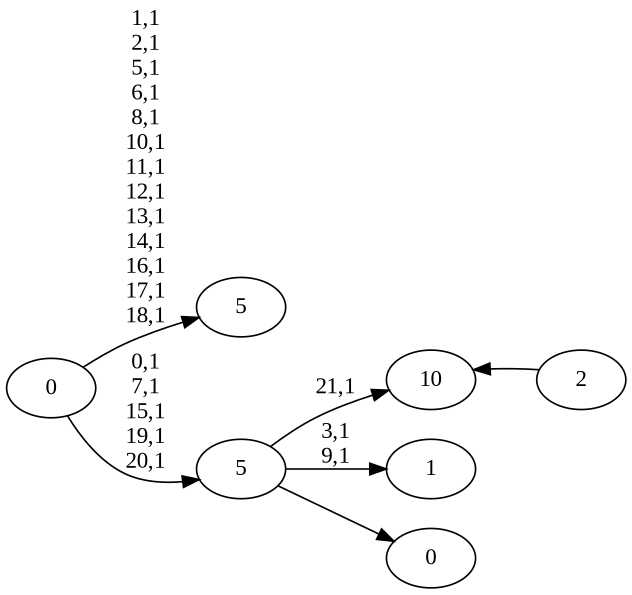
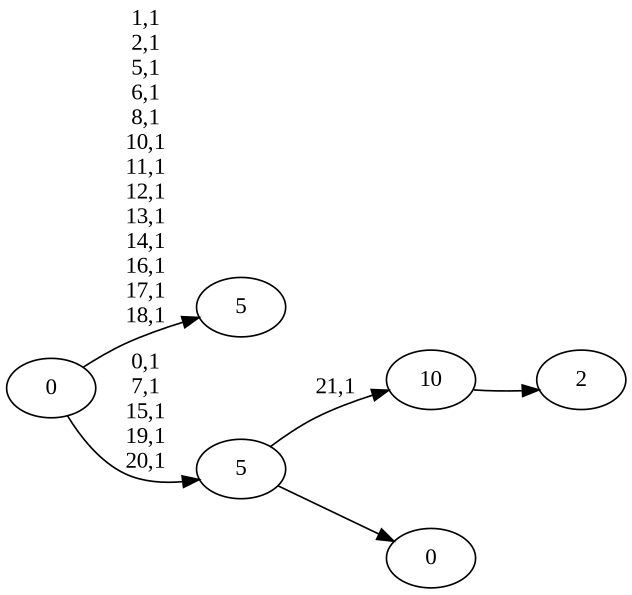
(515, 369) -> (498, 391)
(431, 469) -> none
